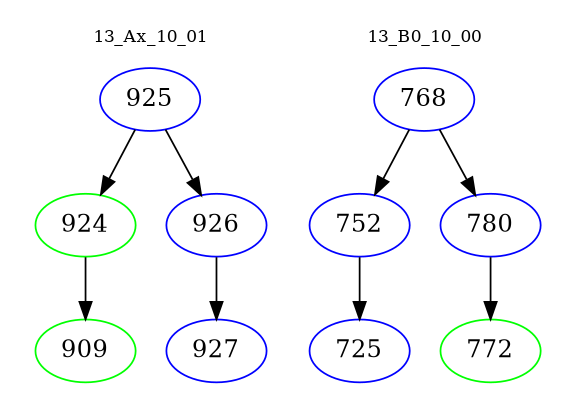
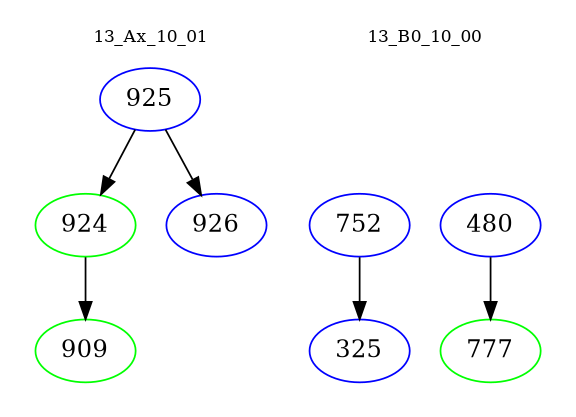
(424, 100) -> none
(491, 225) -> (491, 225)
(216, 351) -> none
(360, 351) -> (360, 351)
(491, 351) -> (491, 351)
